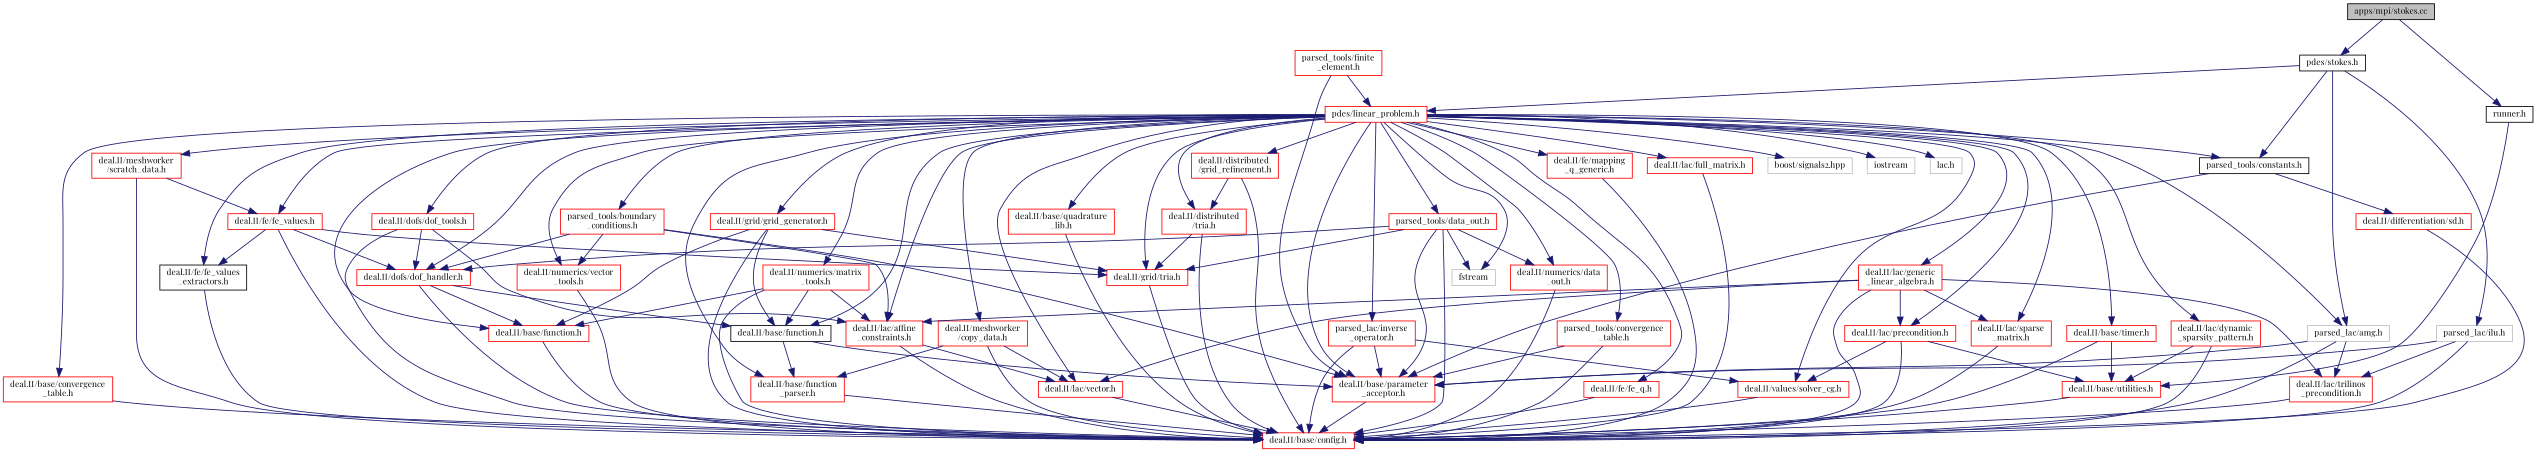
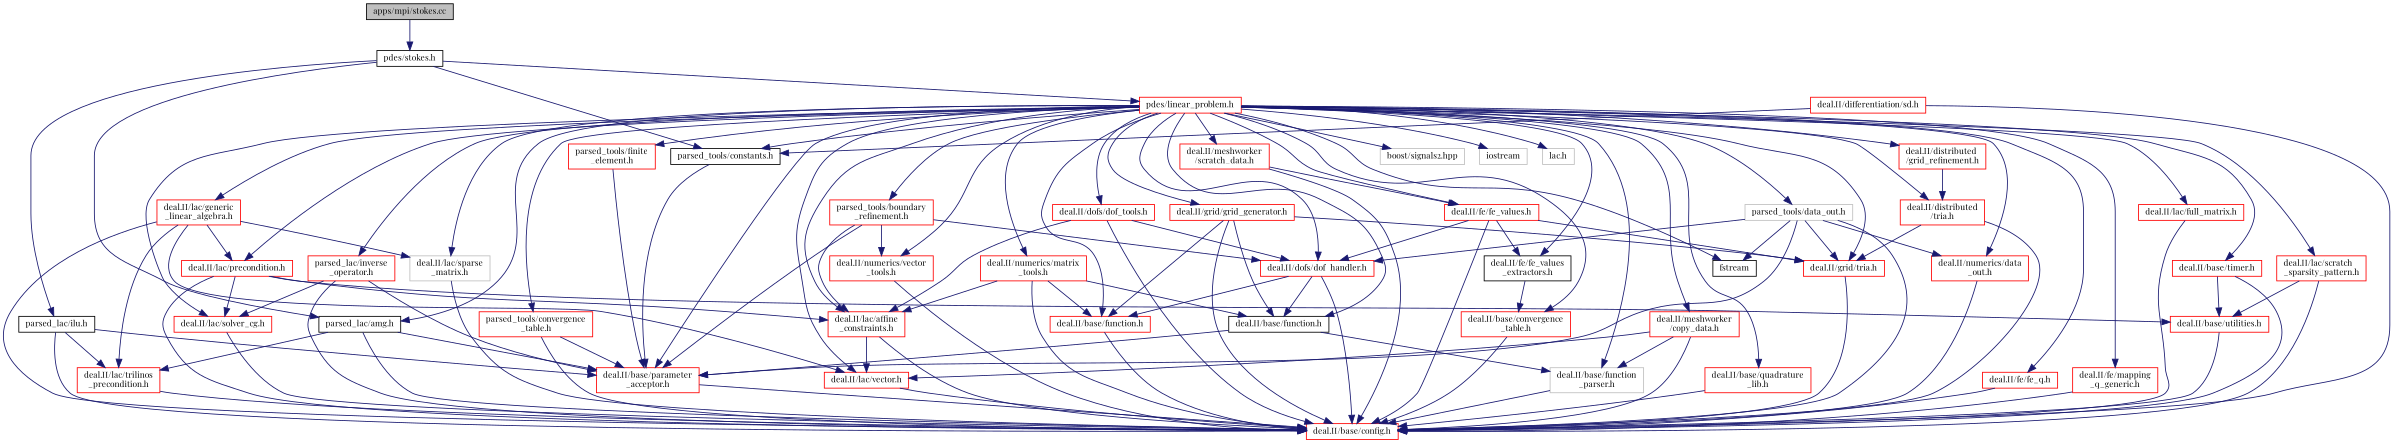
(1356, 88) -> (842, 123)
(2510, 114) -> none
(2327, 191) -> (1351, 129)
(612, 222) -> (881, 212)
(1443, 222) -> (1799, 212)
(1474, 278) -> (1735, 268)
(1256, 299) -> none
(1395, 300) -> (545, 301)
(2011, 333) -> (450, 268)
(2216, 333) -> (2321, 268)
(2348, 333) -> (360, 324)
(2475, 333) -> (57, 324)
(798, 389) -> (1597, 380)
(1793, 389) -> (223, 324)
(691, 431) -> (1523, 292)
